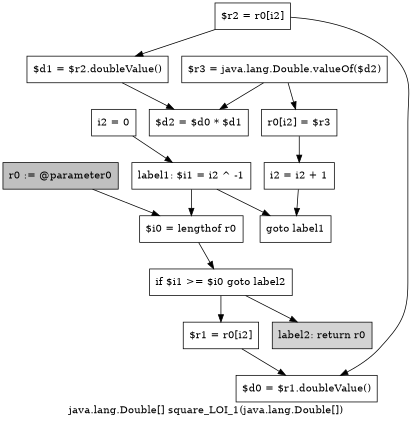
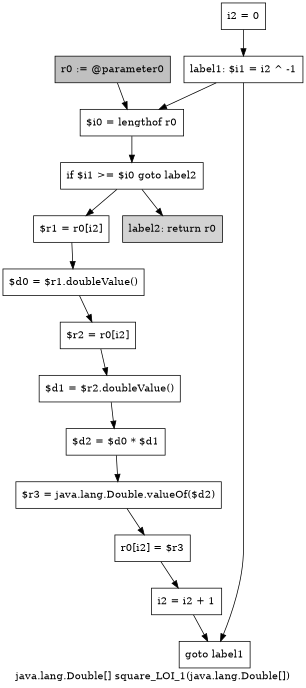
(245, 94) -> (117, 465)
(408, 168) -> (84, 306)
